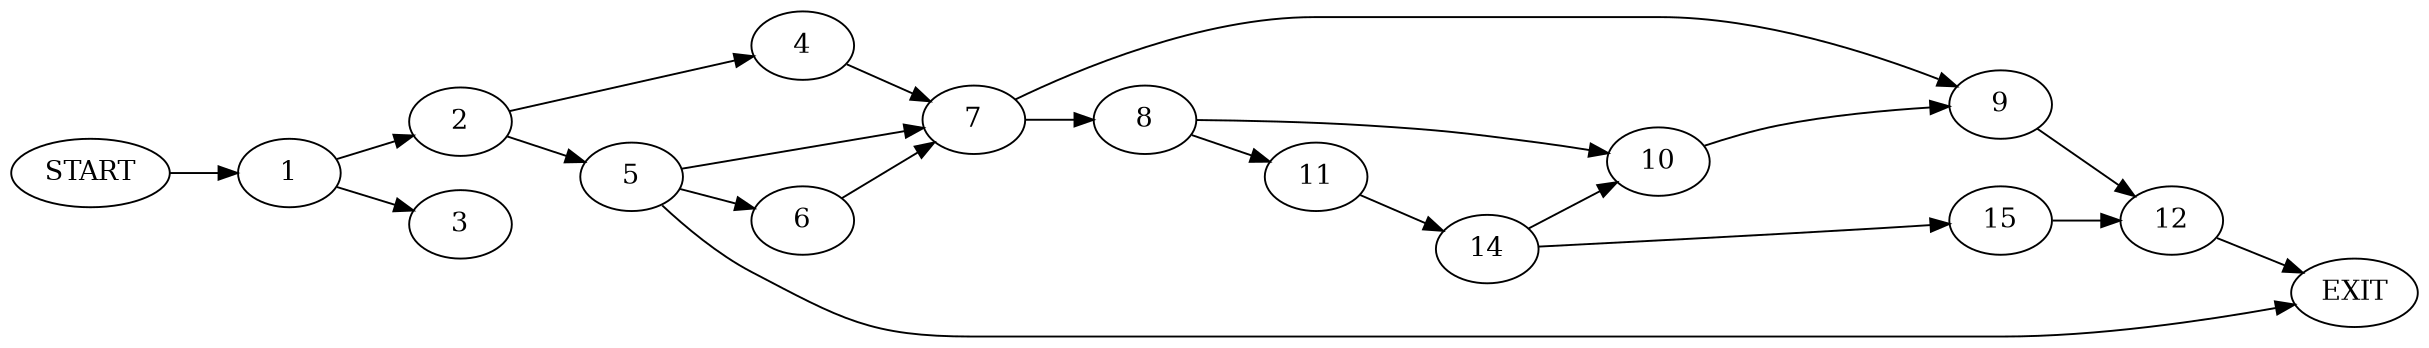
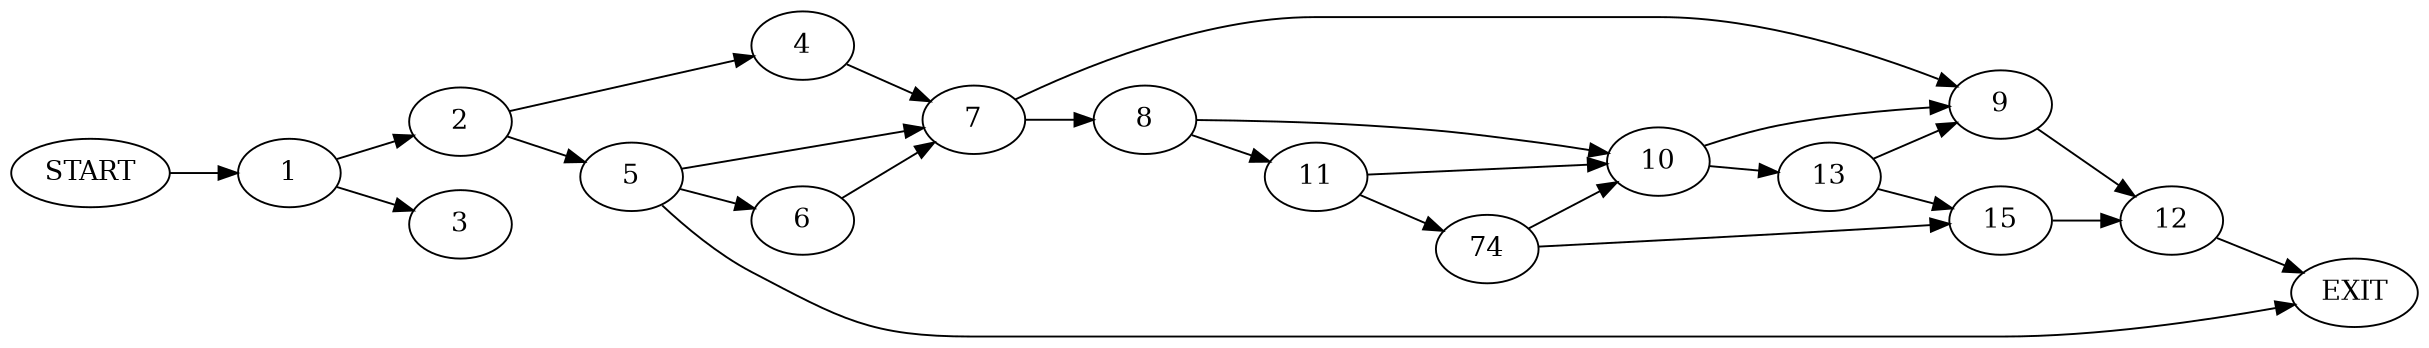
none -> (1478, 170)
none -> (1829, 177)
(1487, 249) -> (1487, 249)
